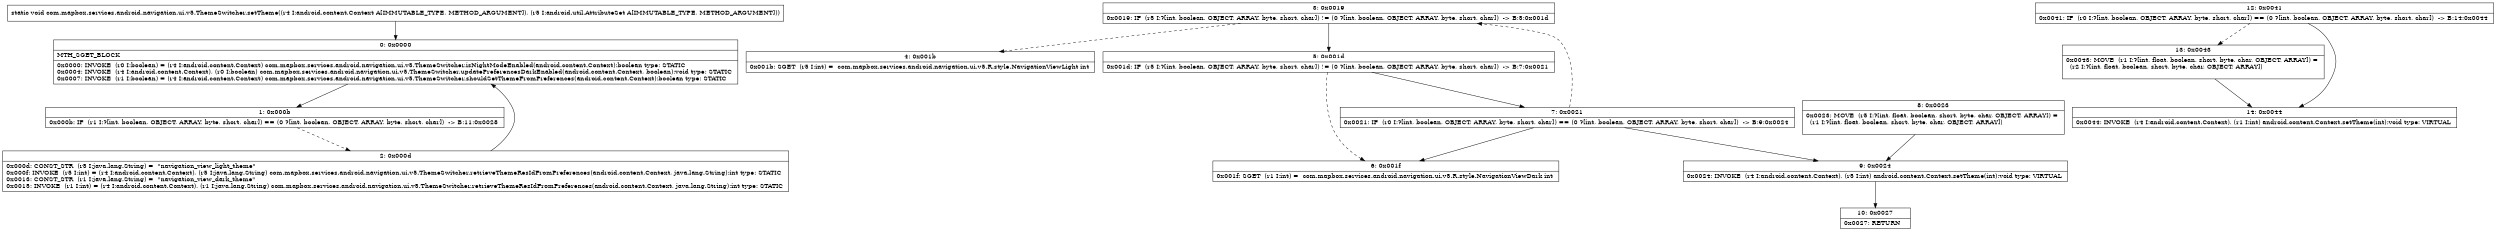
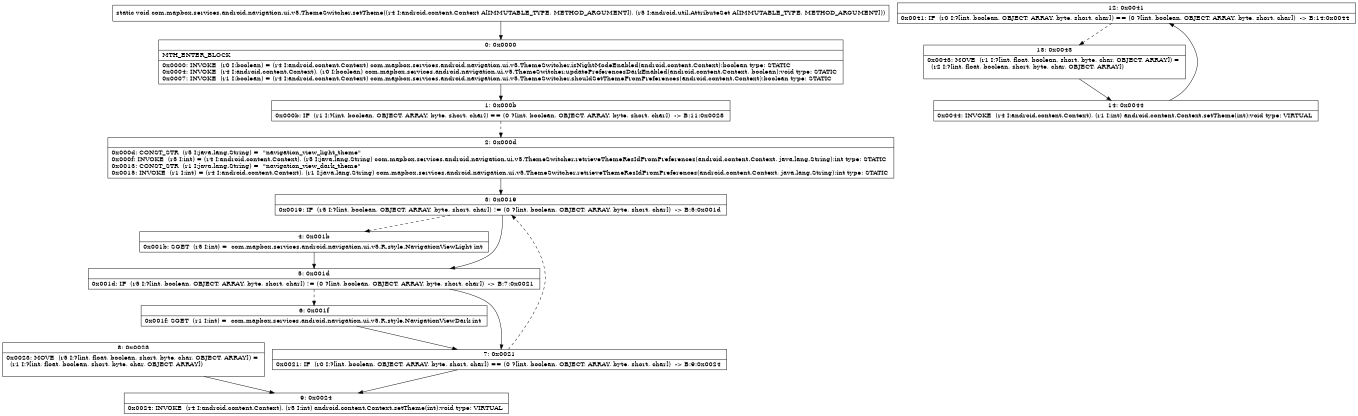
(89, 55) -> (197, 55)
(2336, 65) -> (1197, 64)
(515, 120) -> (501, 184)
(1479, 144) -> (405, 337)
(1875, 218) -> none
none -> (314, 258)
